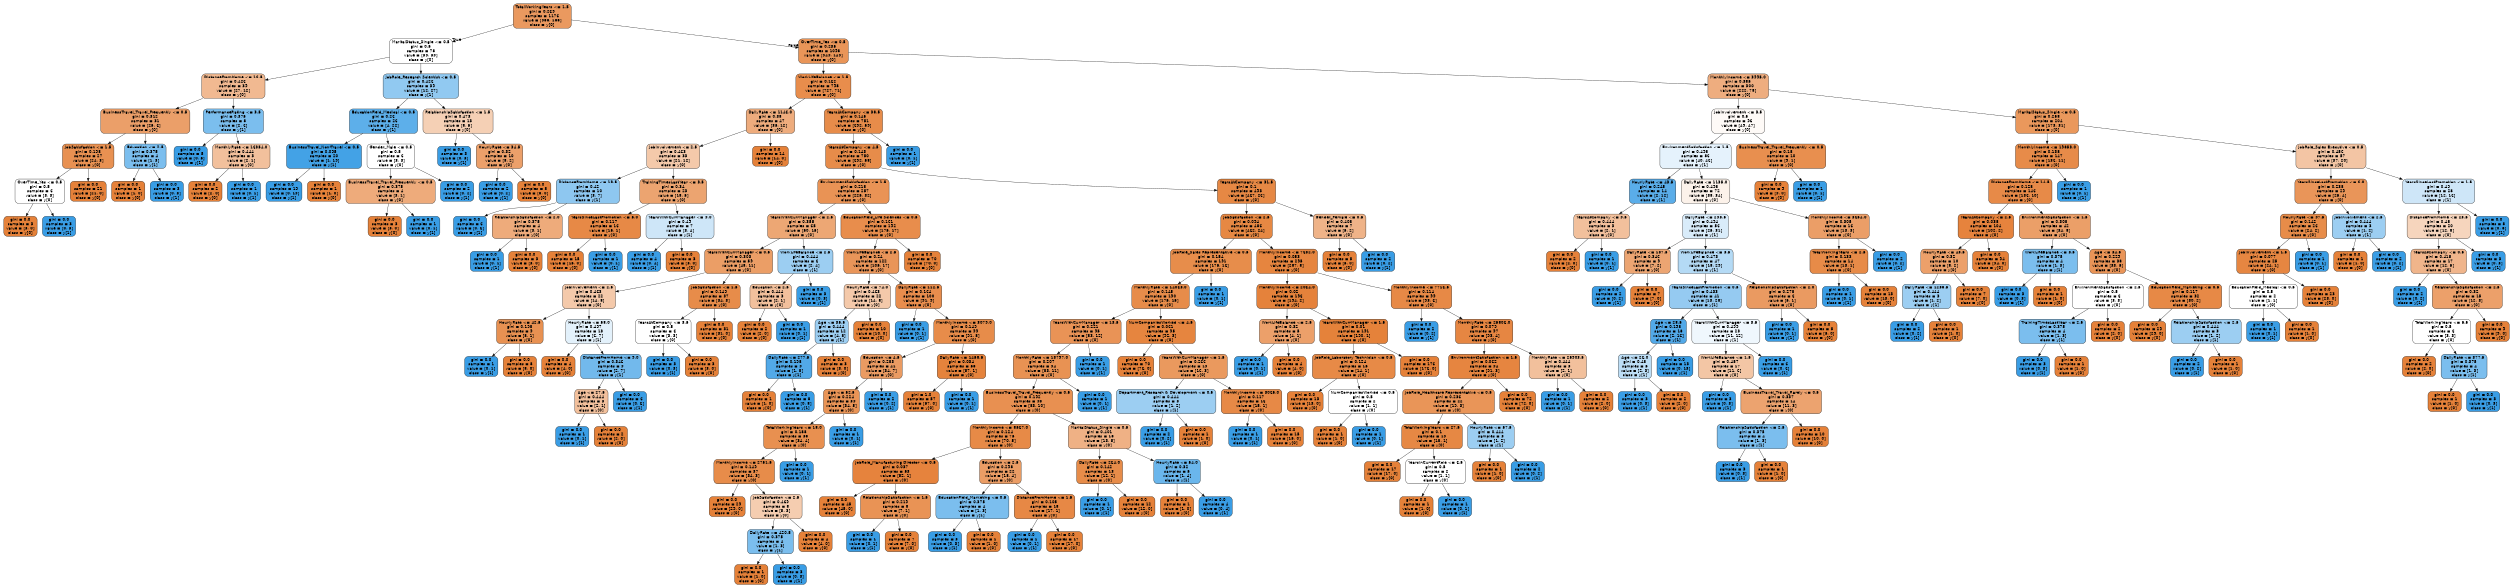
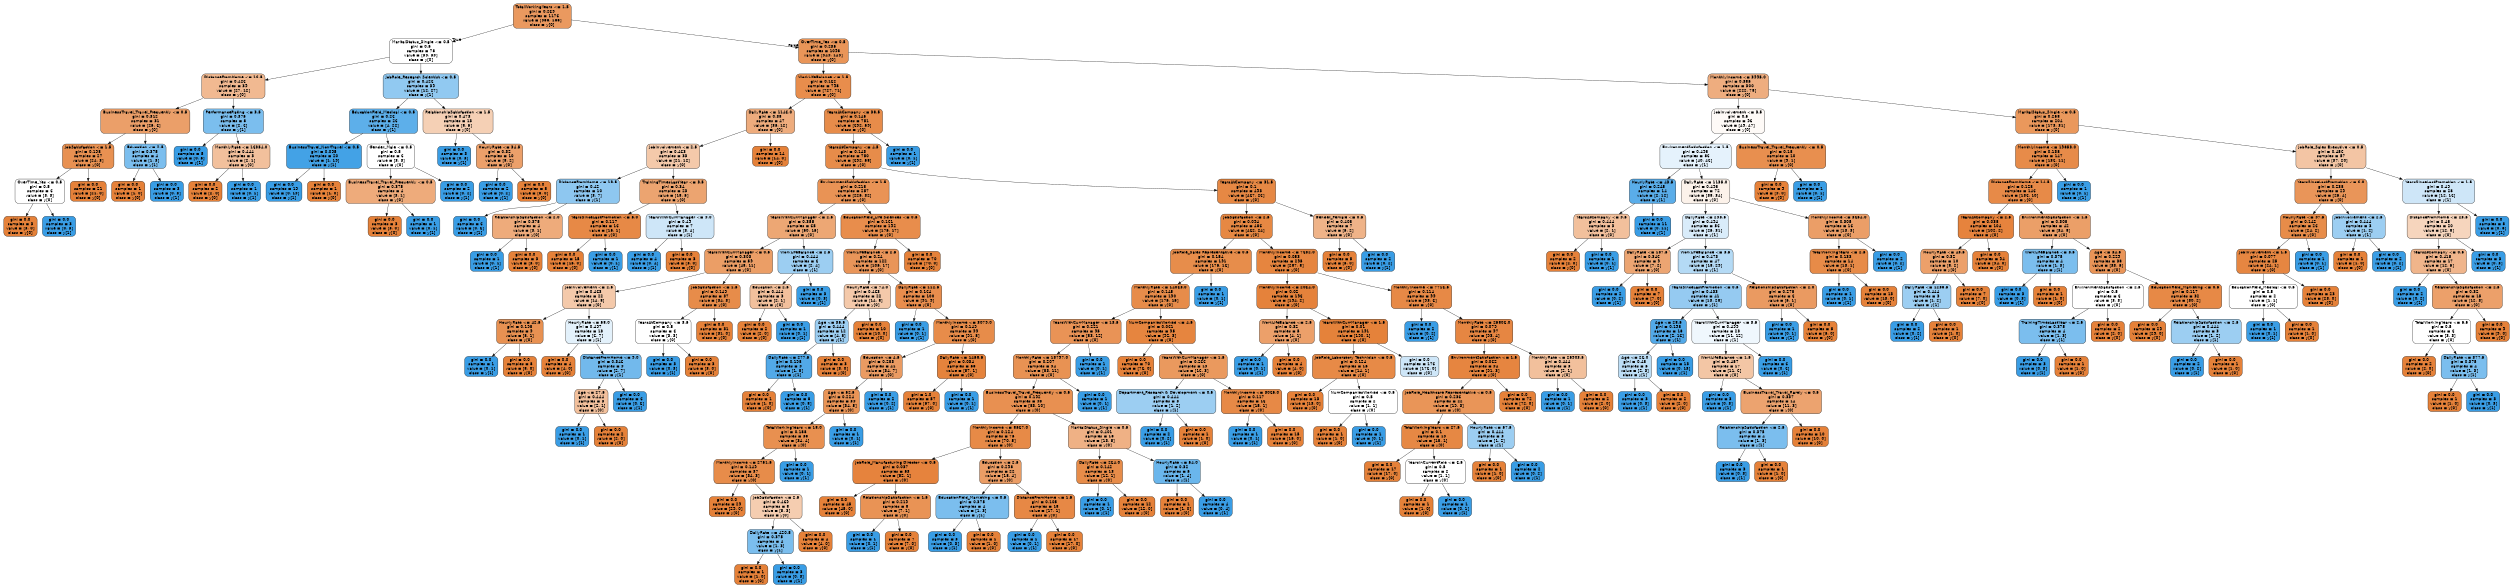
none -> (1653, 226)
(1420, 366) -> (1420, 366)
